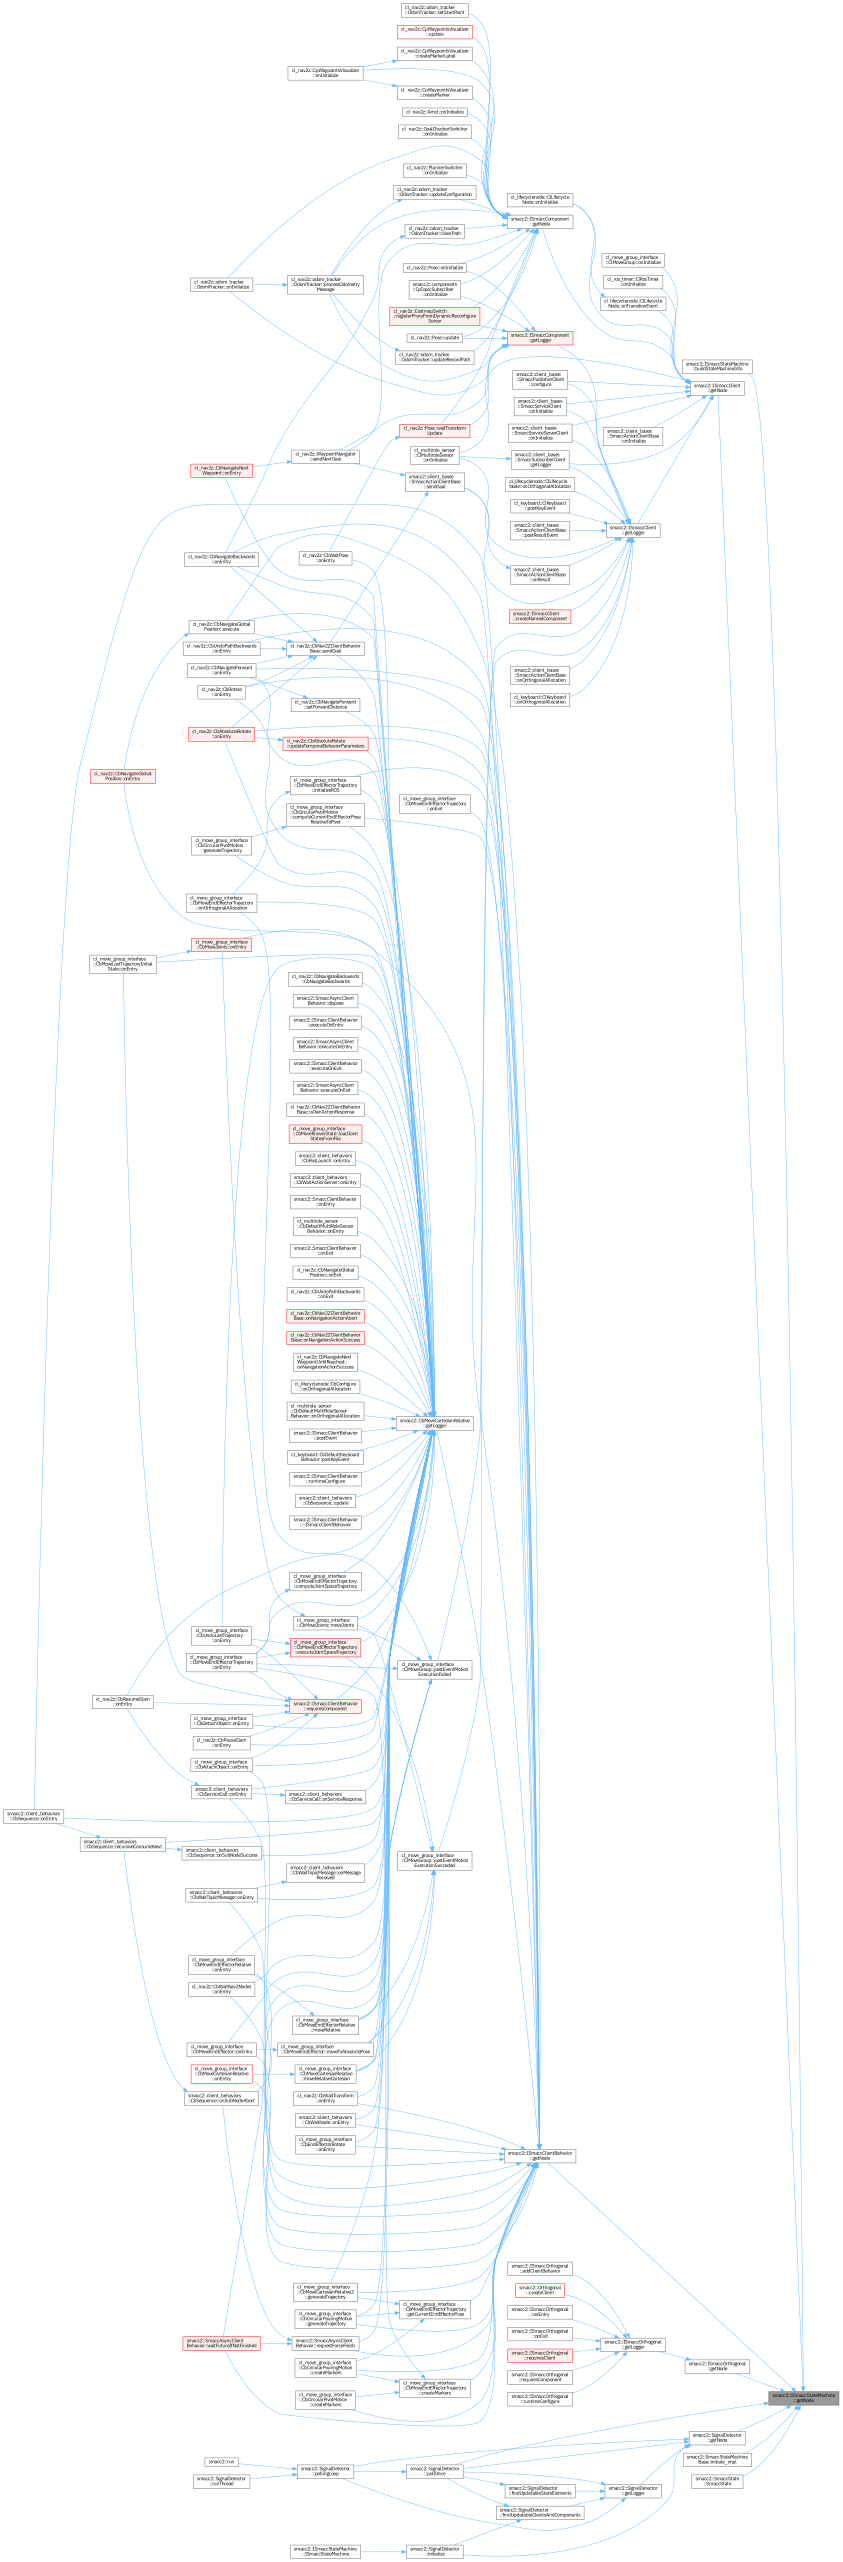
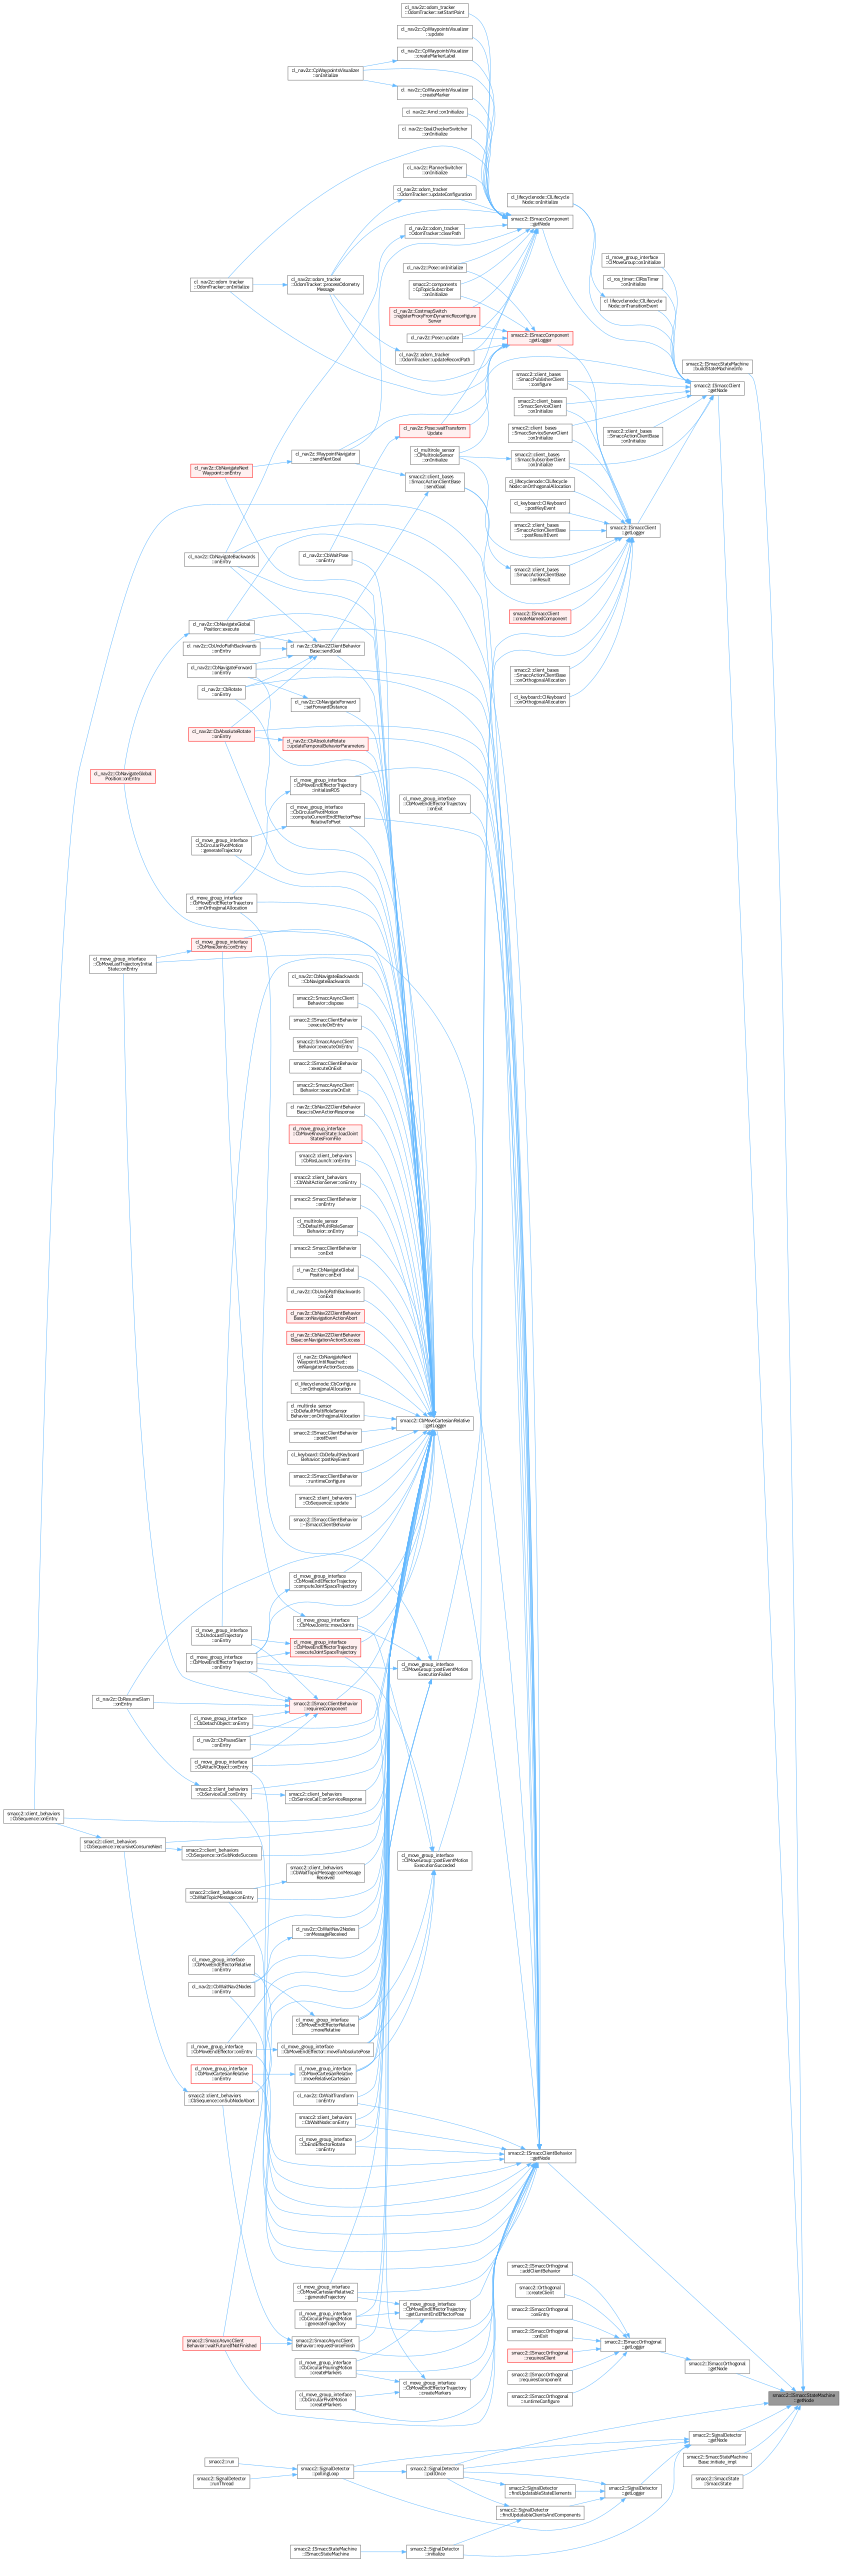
(435, 32) -> (435, 32)
none -> (486, 348)
(540, 460) -> (540, 460)
none -> (326, 1932)
(540, 2291) -> (540, 2291)
